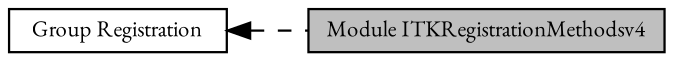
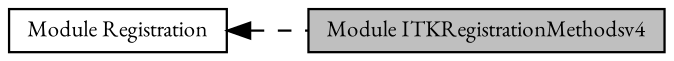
(118, 31) -> (118, 31)
